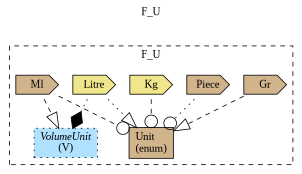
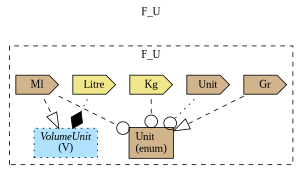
(208, 85) -> (208, 85)
(117, 108) -> none
